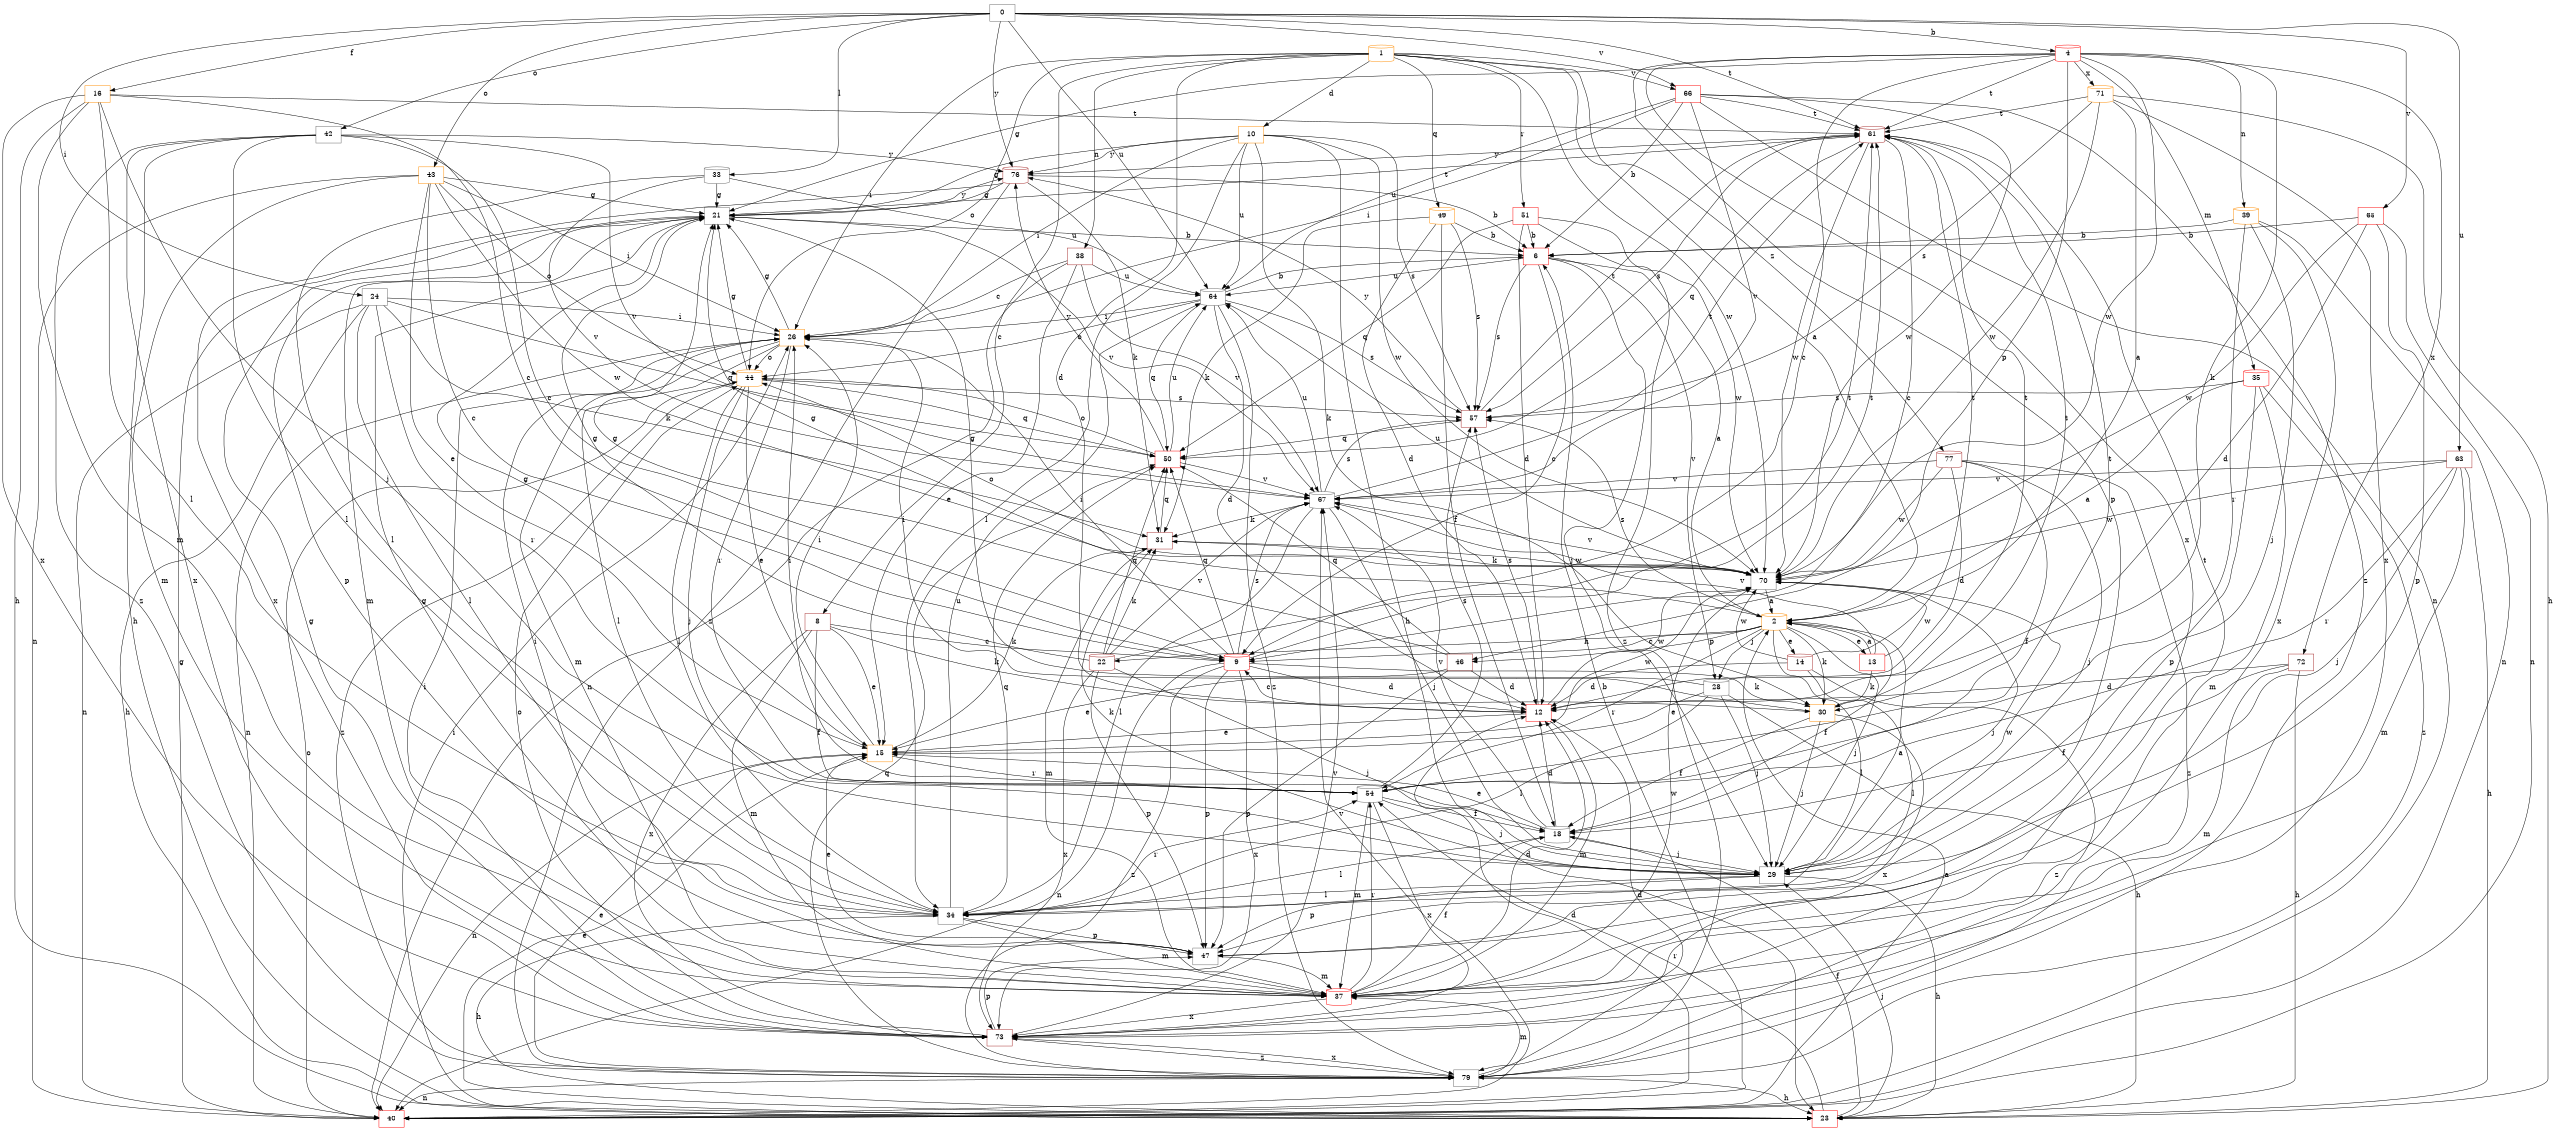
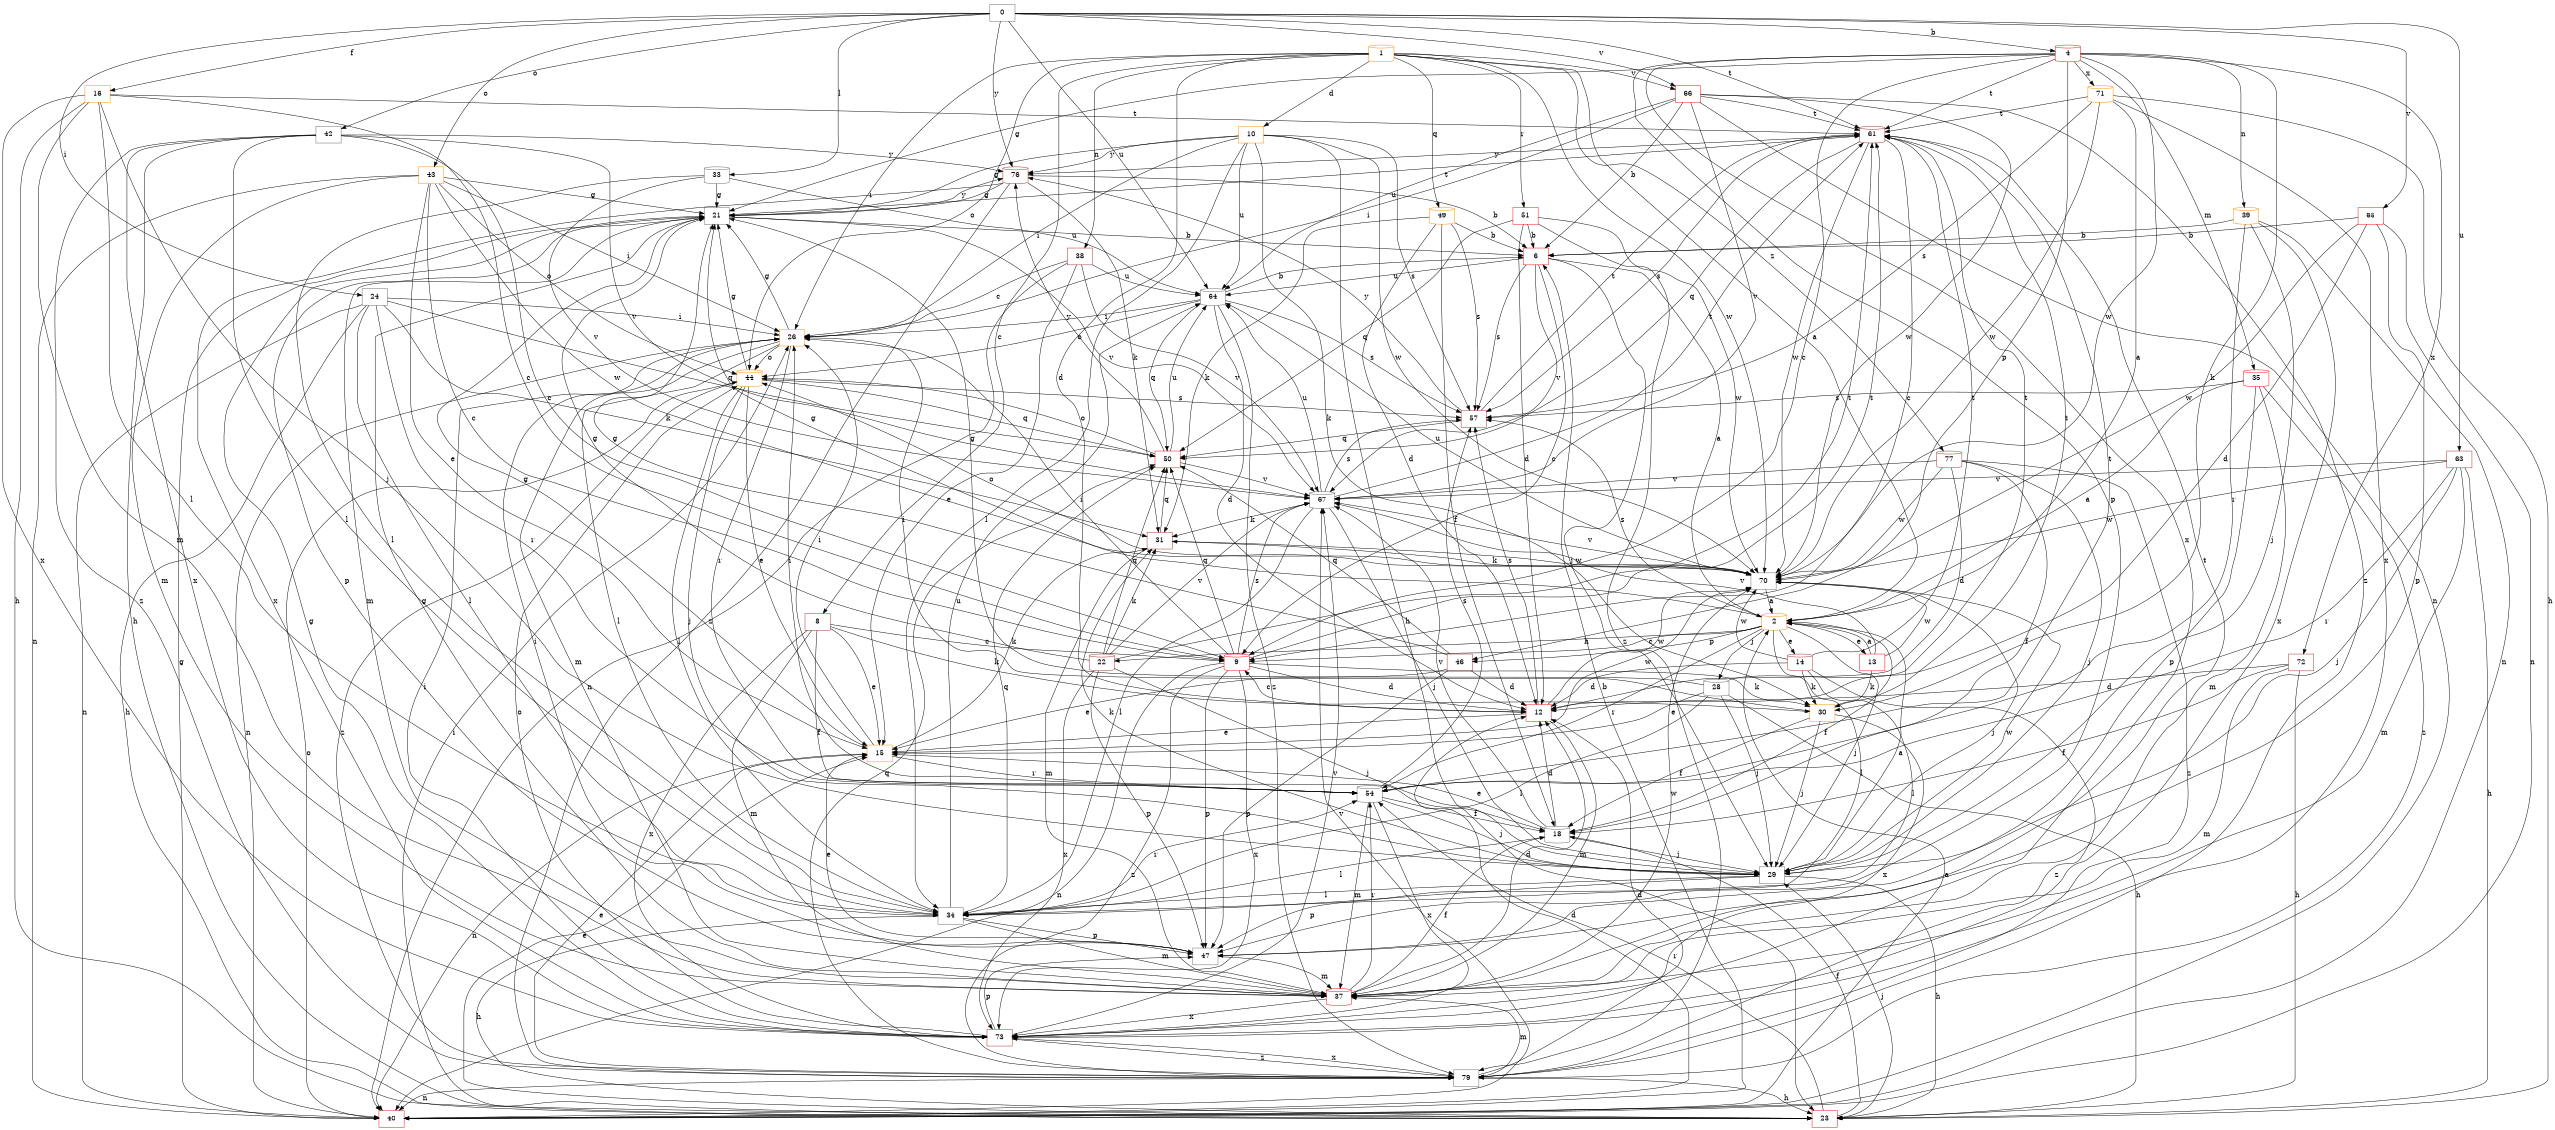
(1692, 431) -> (1493, 426)
(1818, 657) -> (1809, 692)
